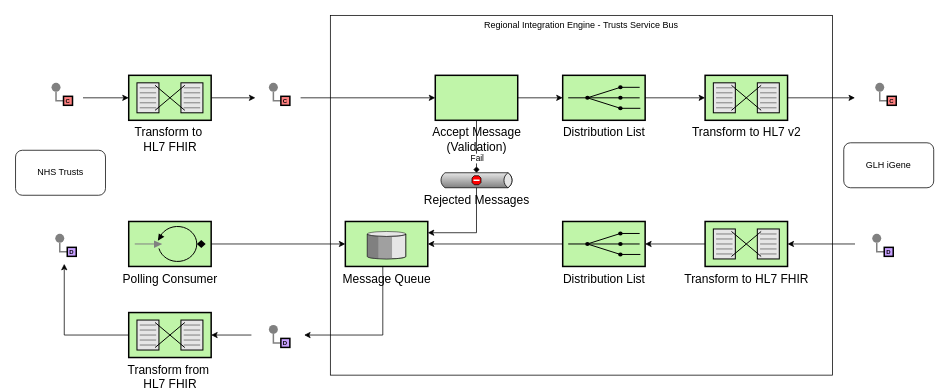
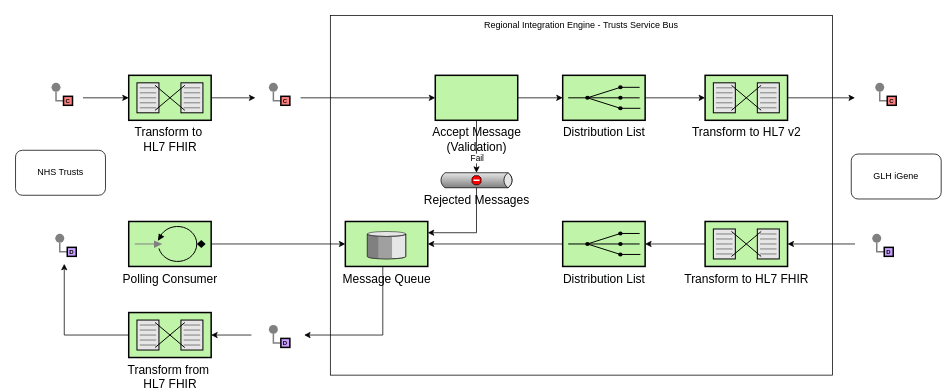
(889, 165) -> (897, 177)
(477, 166) -> (477, 166)
